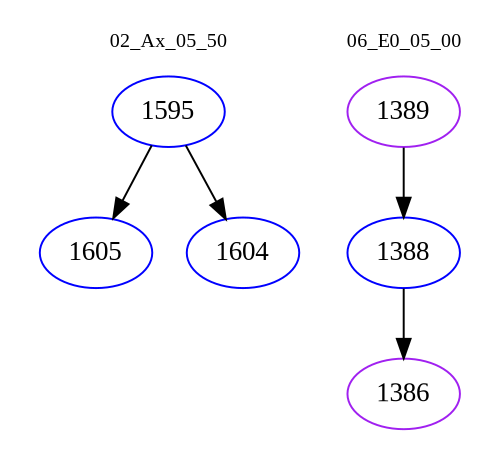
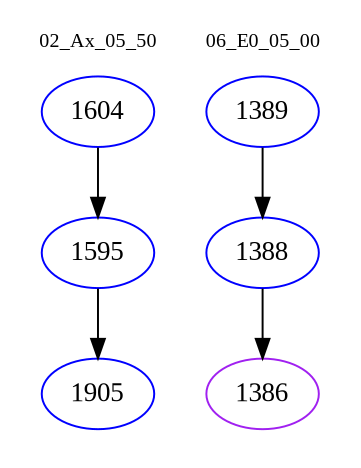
(404, 112) -> (263, 112)
(201, 173) -> (98, 173)
(96, 253) -> (98, 394)
